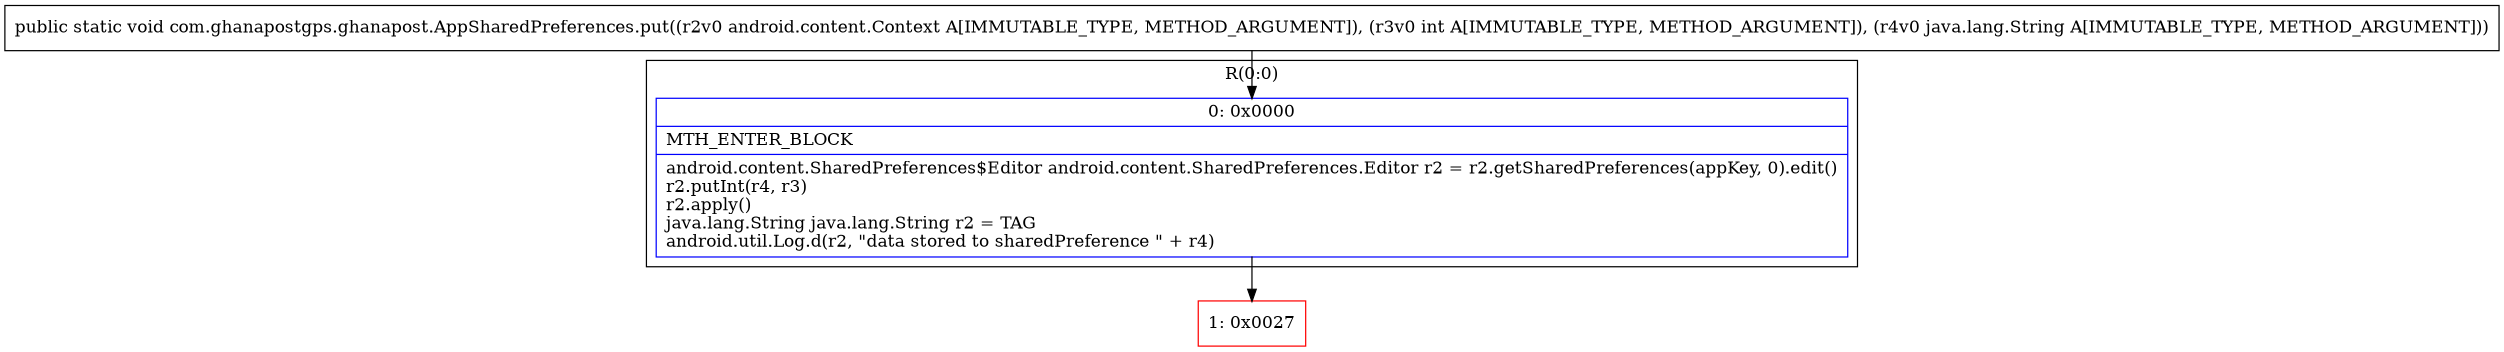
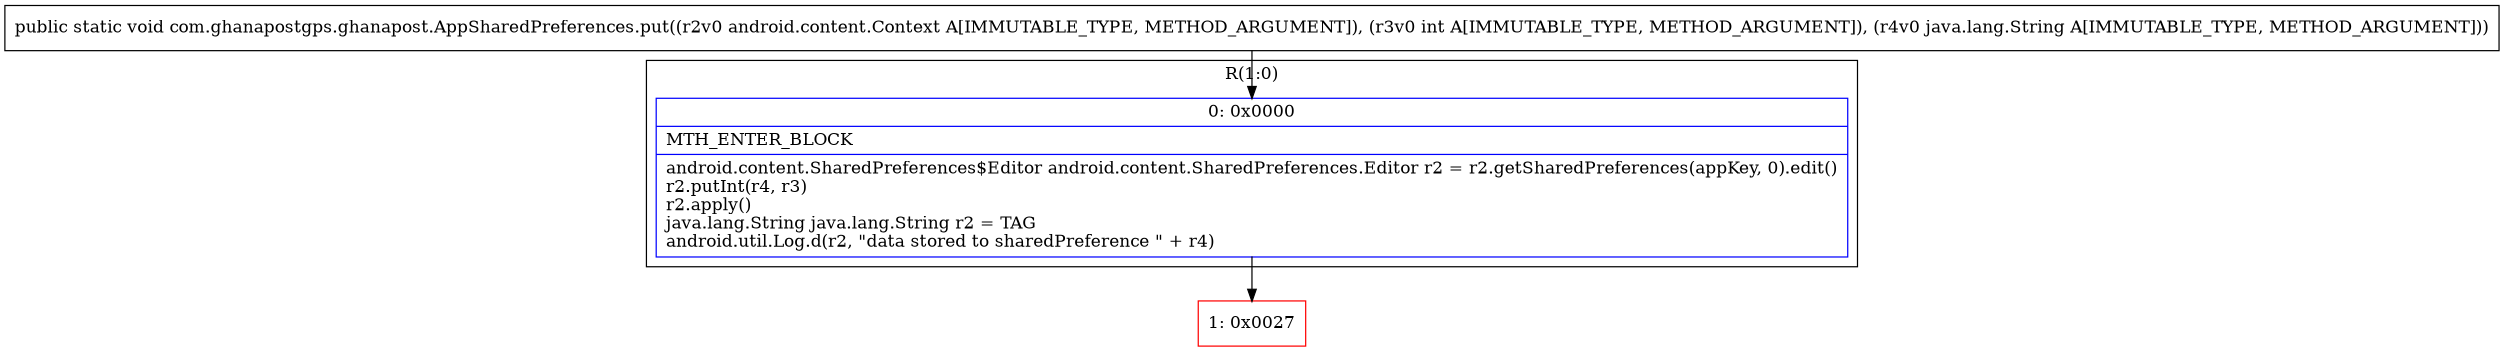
(1252, 74) -> (1252, 74)
